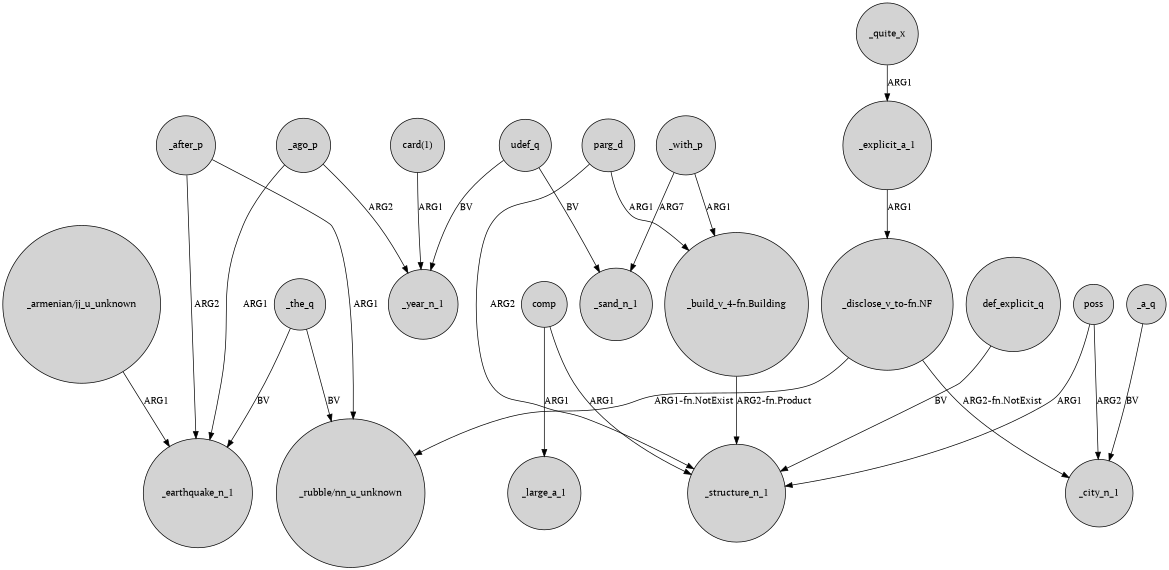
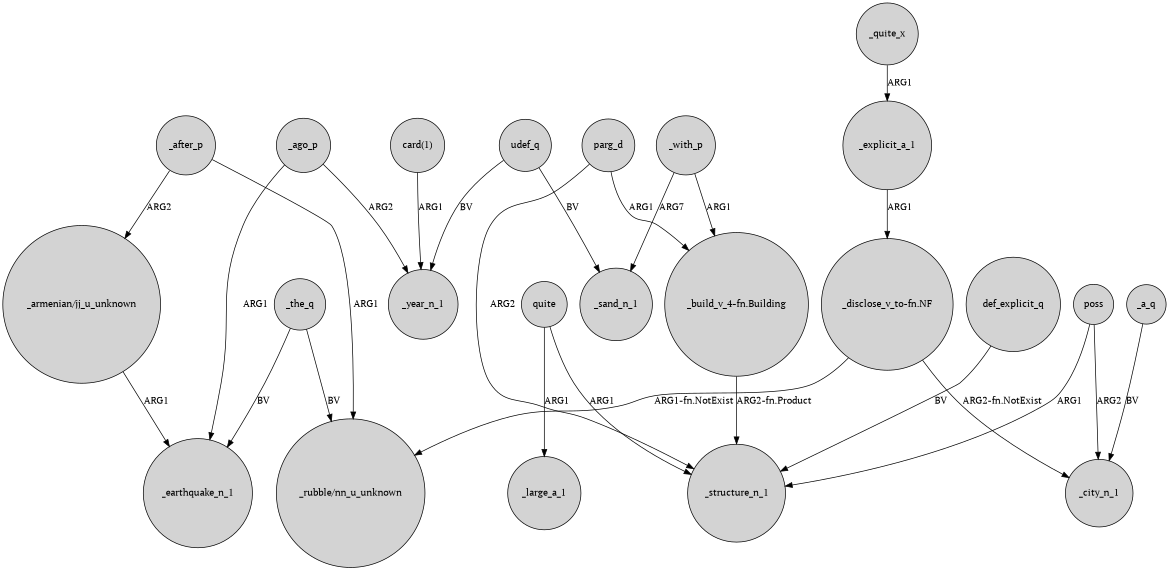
(191, 303) -> (149, 202)
(544, 304) -> (544, 304)
